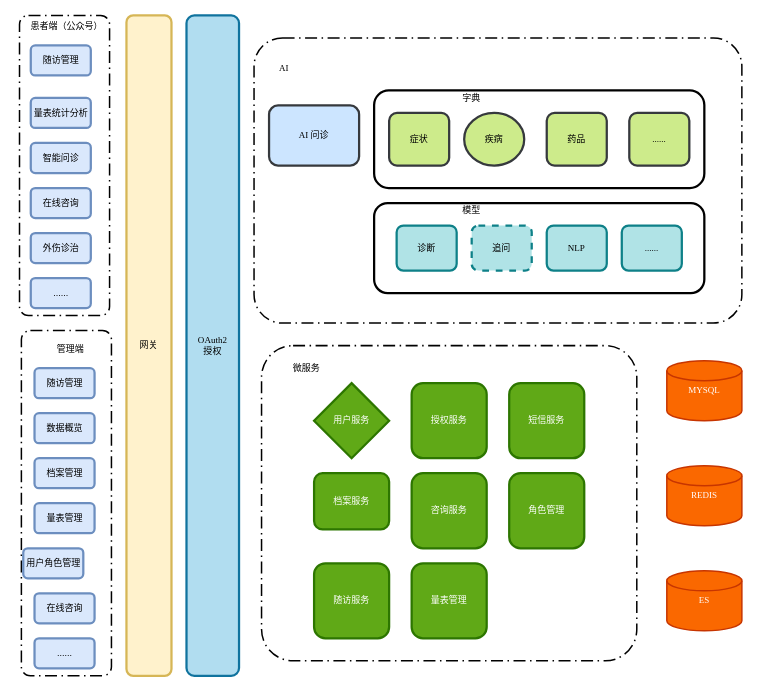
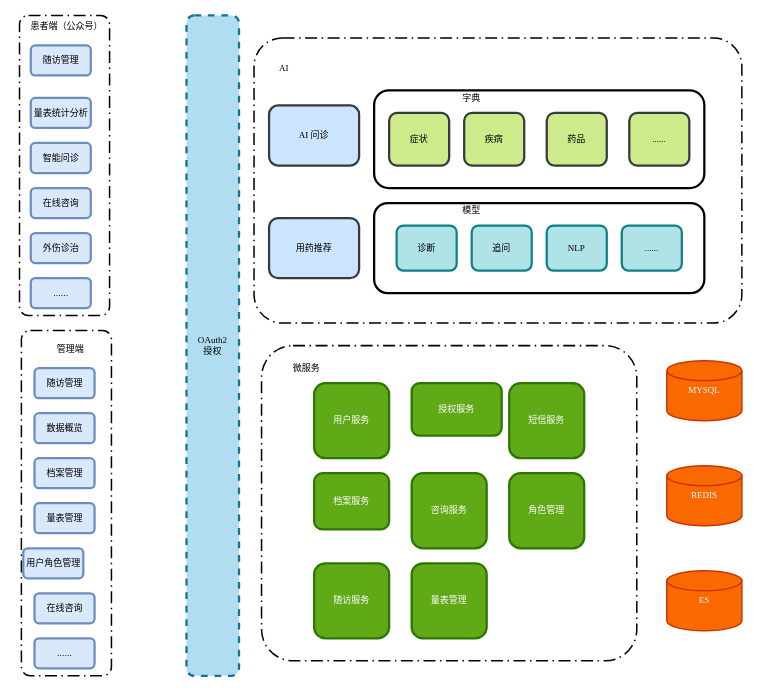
(494, 139) -> (494, 139)
none -> (314, 248)
(501, 248) -> (501, 248)
(149, 345) -> none
(213, 345) -> (213, 345)
(351, 420) -> (351, 420)
(449, 420) -> (456, 409)
